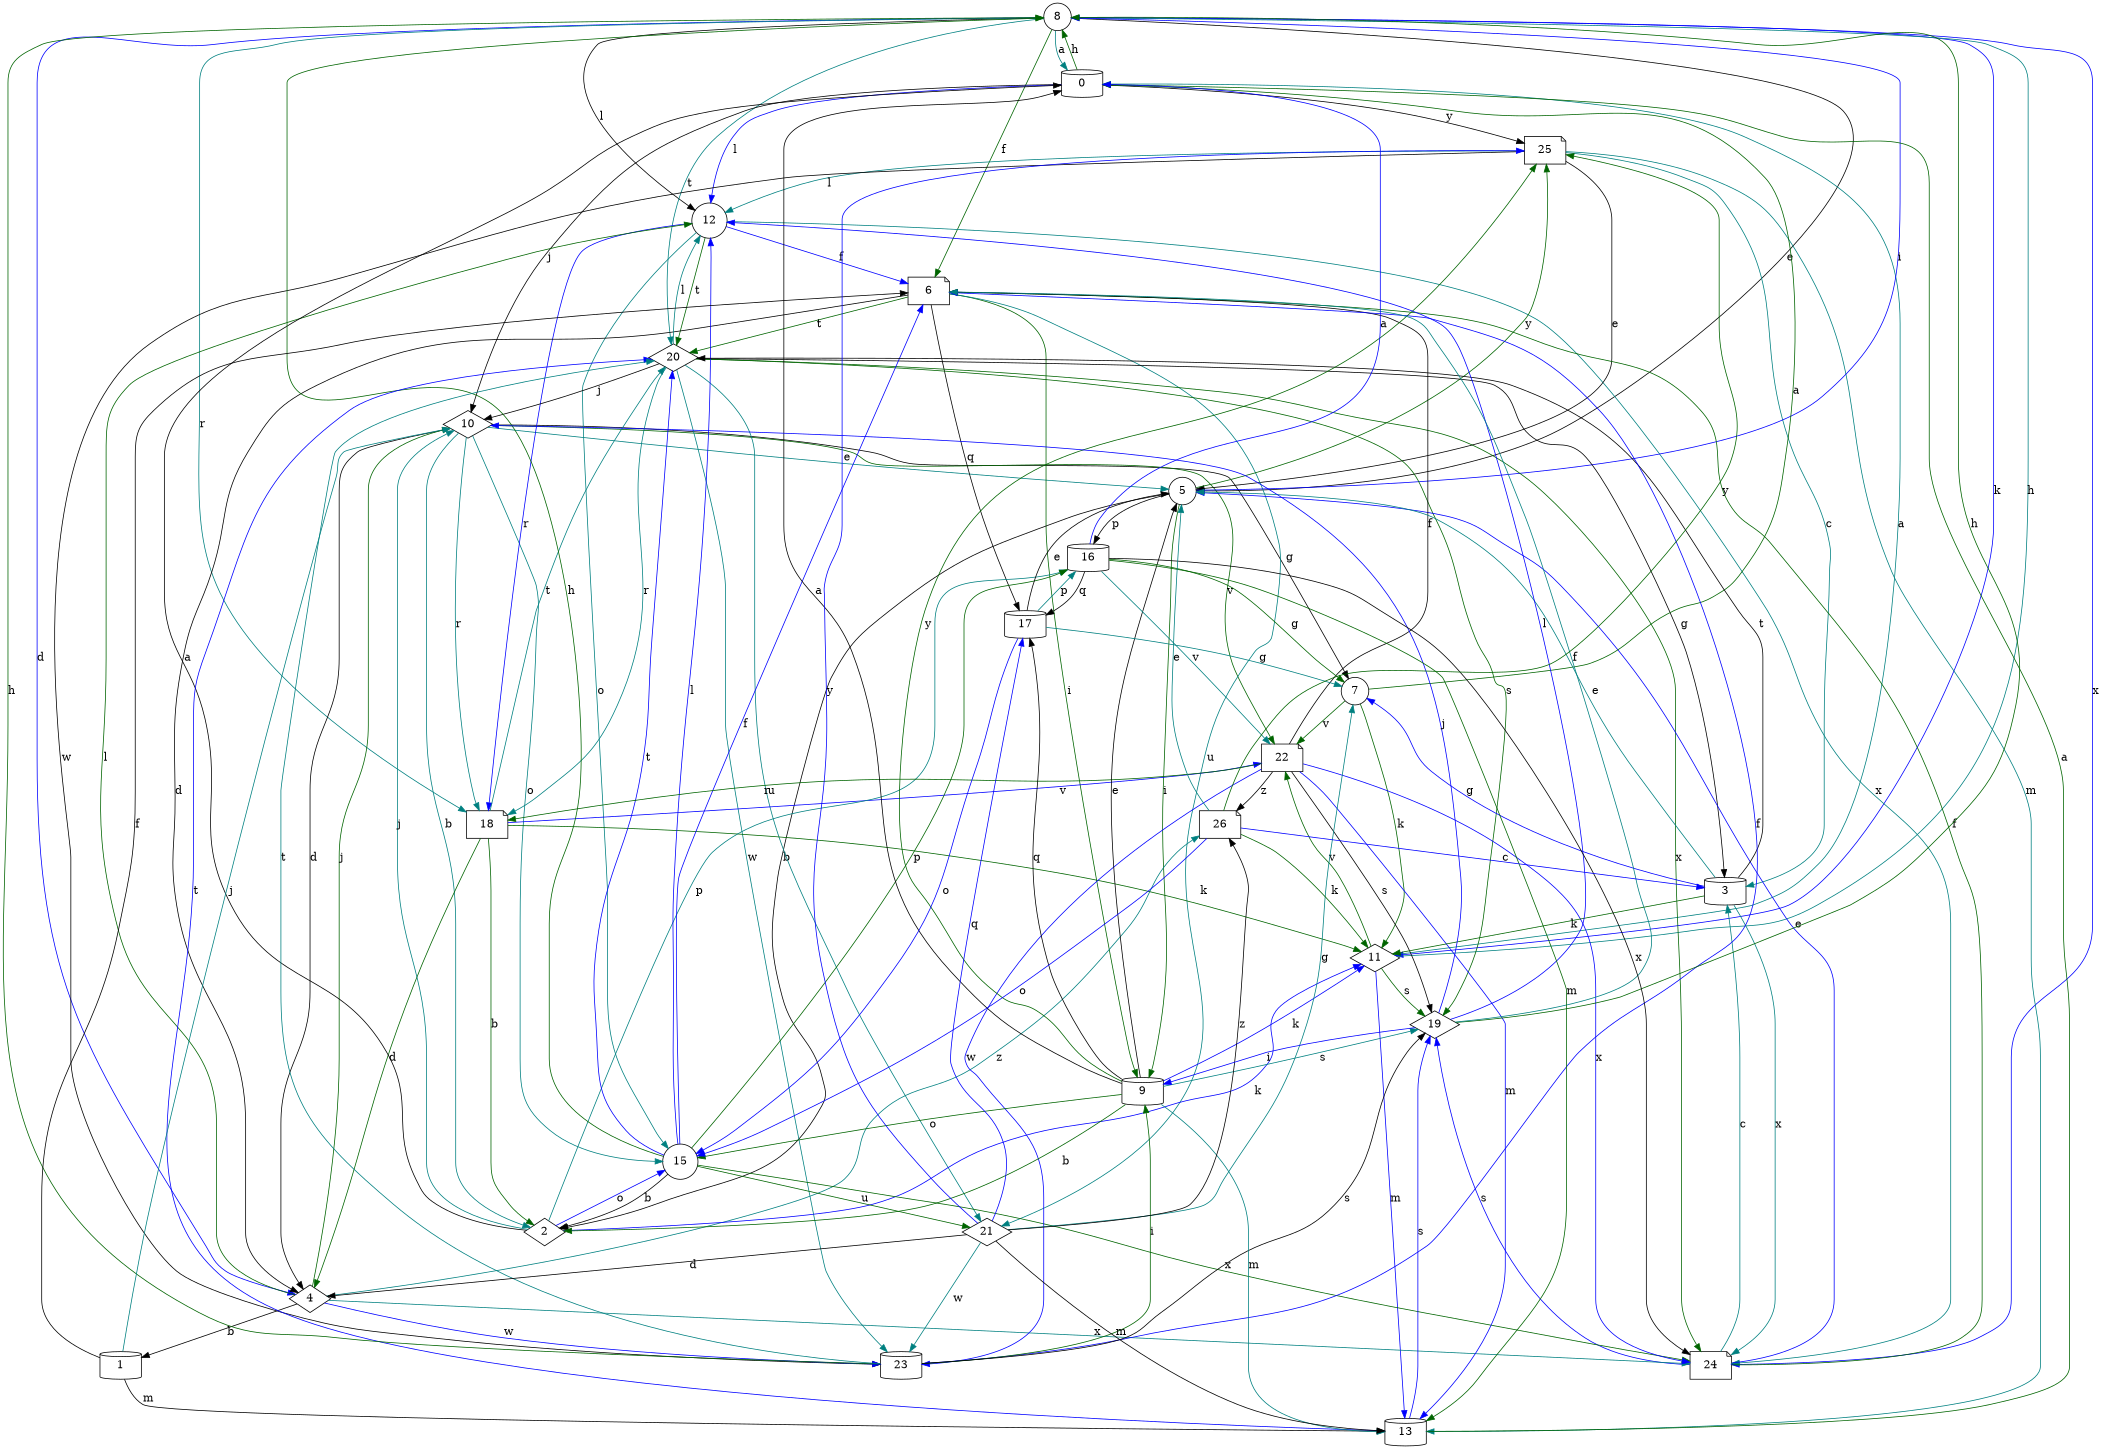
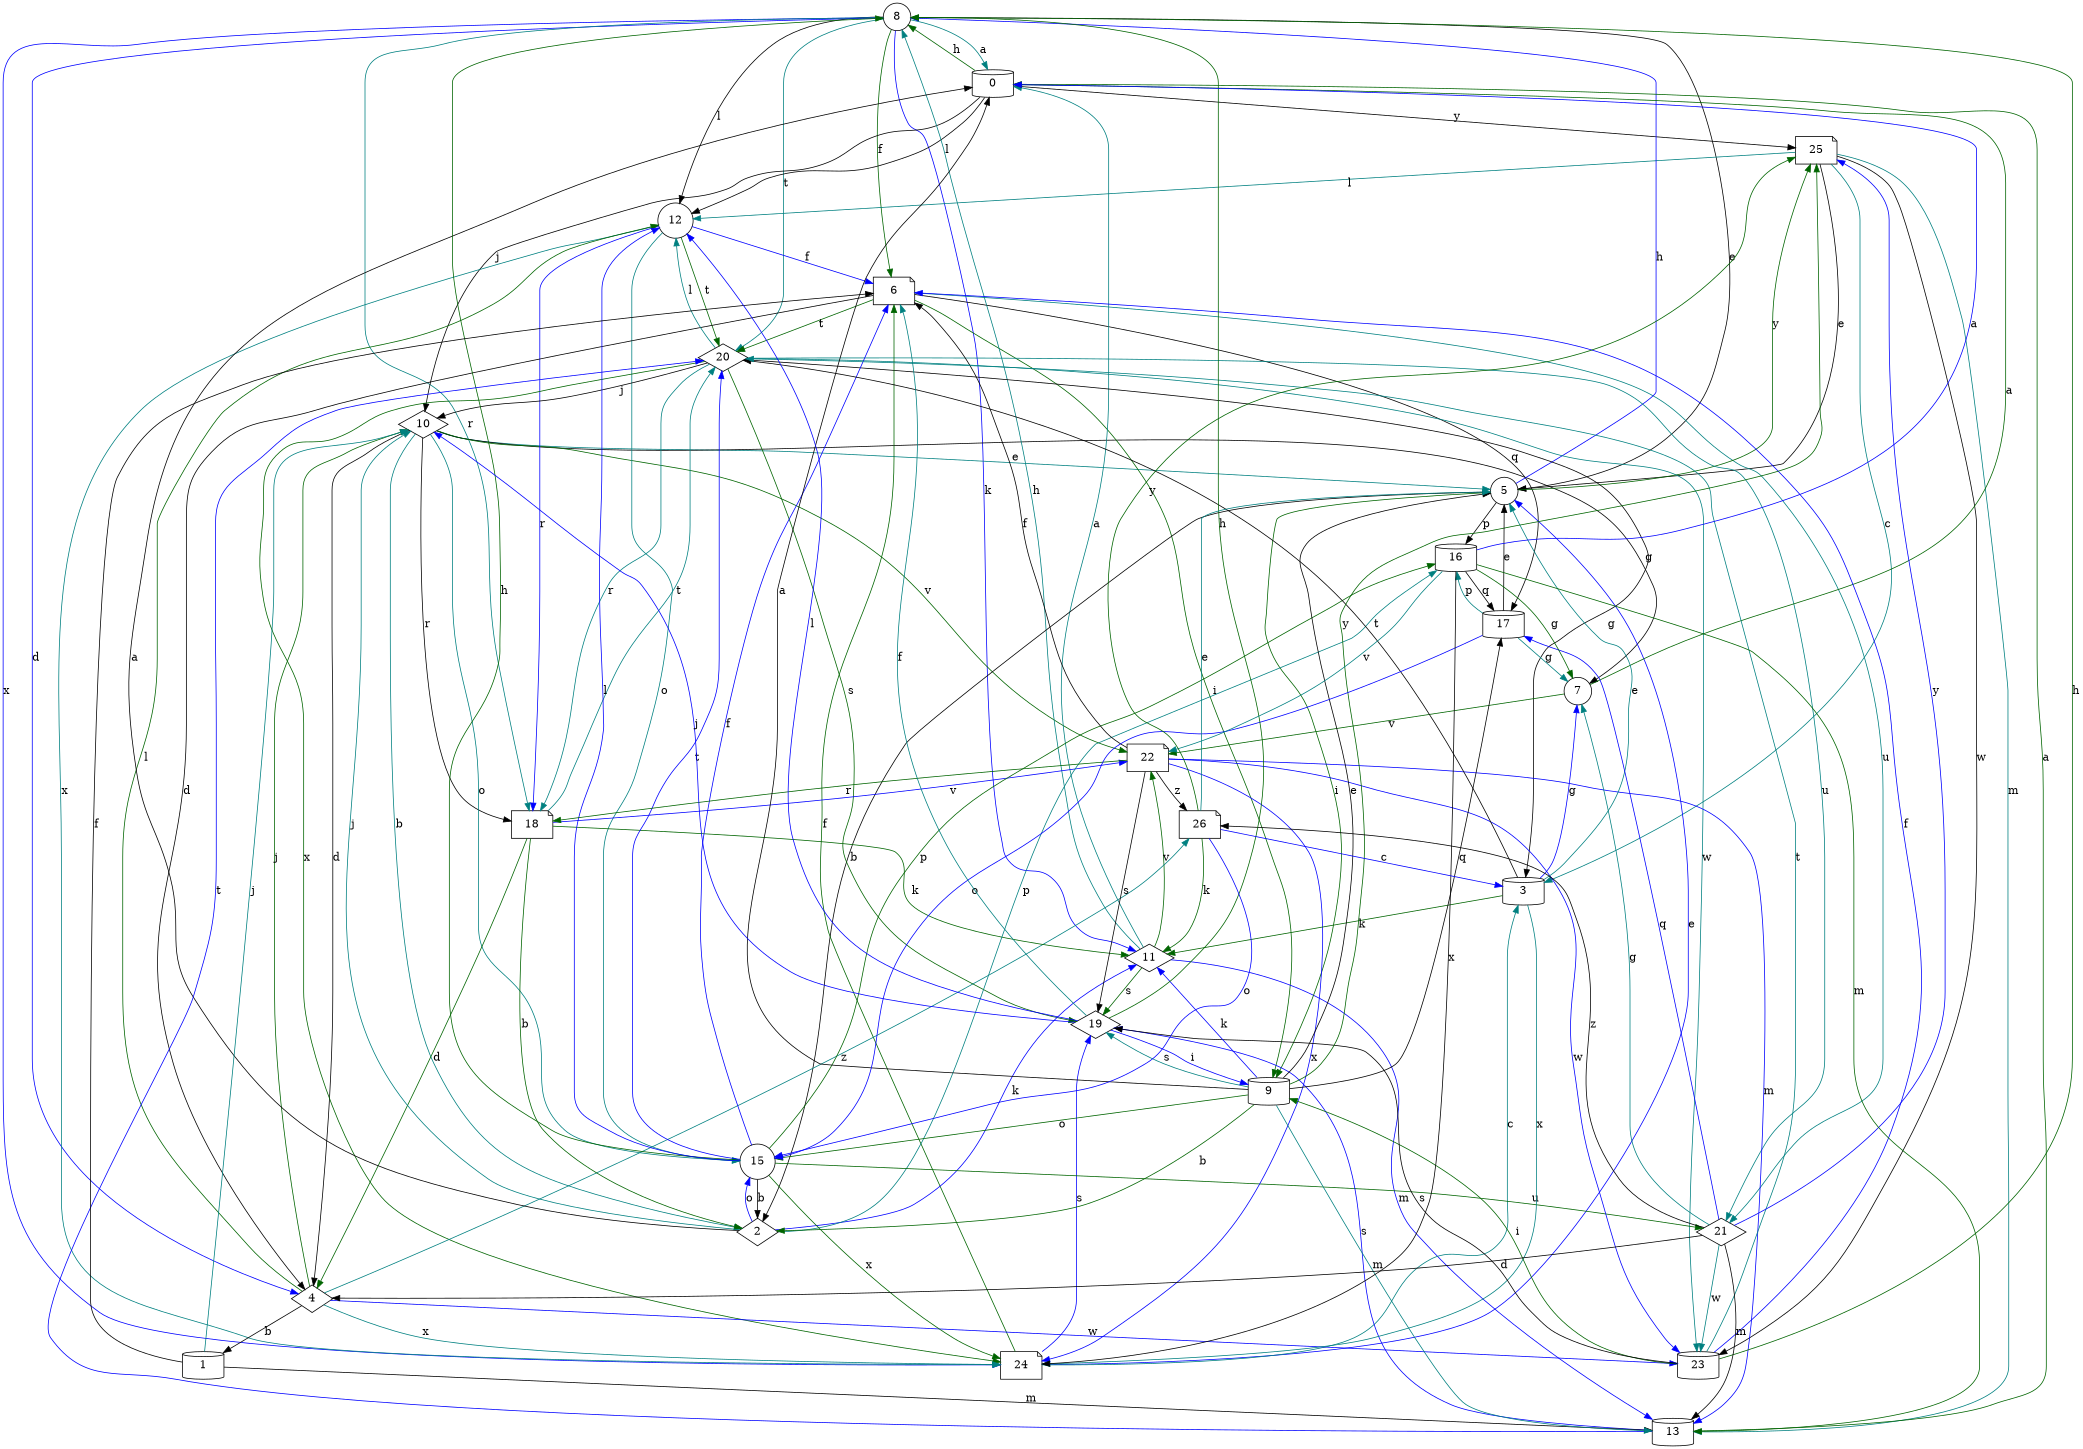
(792, 107) -> (849, 171)
(1900, 258) -> (1660, 258)
(456, 621) -> (425, 645)
(1395, 822) -> none
